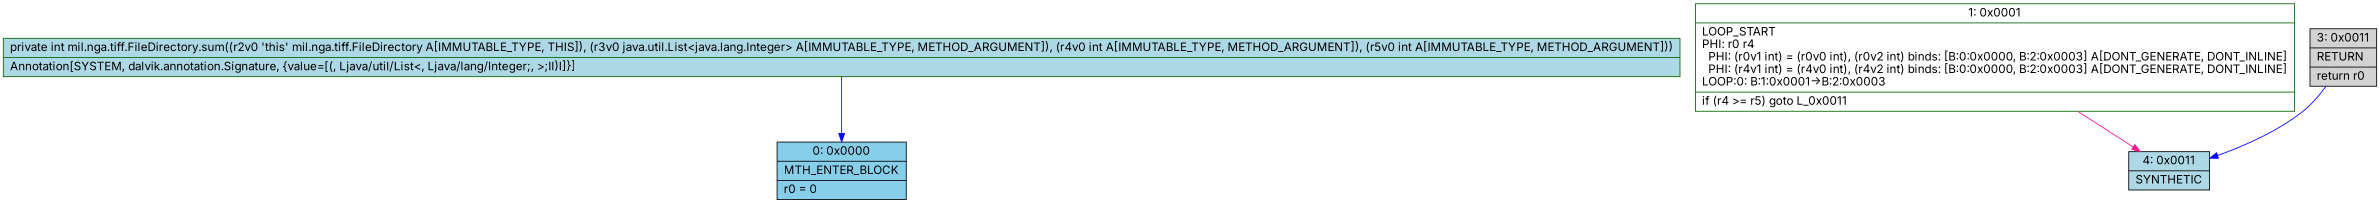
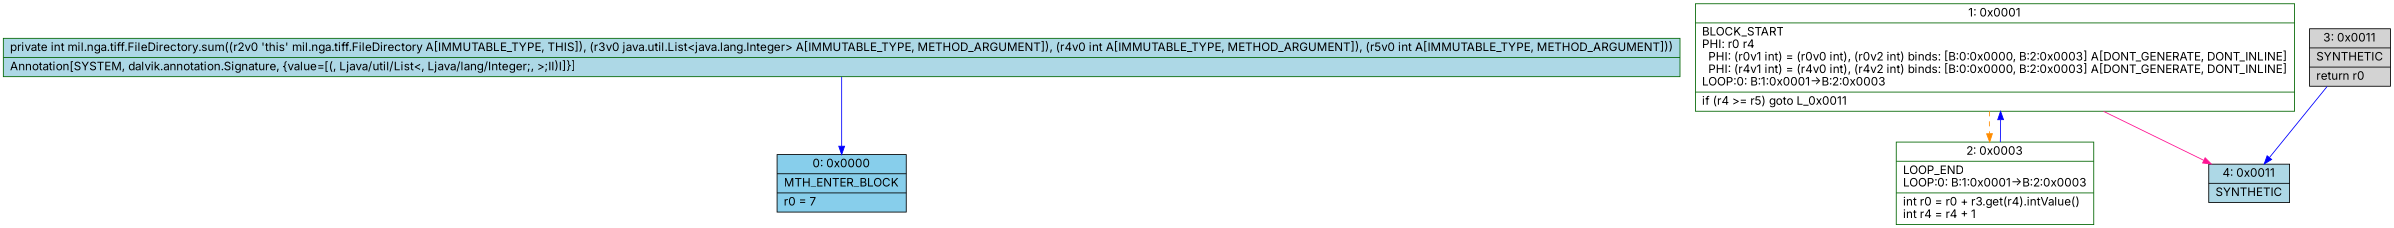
(1739, 32) -> (1743, 32)
(2340, 57) -> (2350, 57)
none -> (1995, 183)
(800, 190) -> (800, 202)
